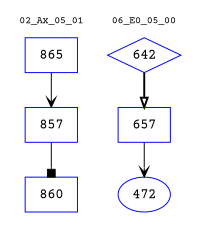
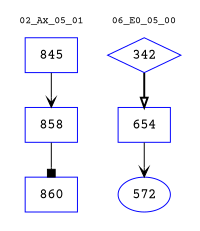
(51, 55) -> (51, 55)
(144, 55) -> (144, 55)
(51, 125) -> (51, 125)
(144, 125) -> (144, 125)
(144, 195) -> (144, 195)
